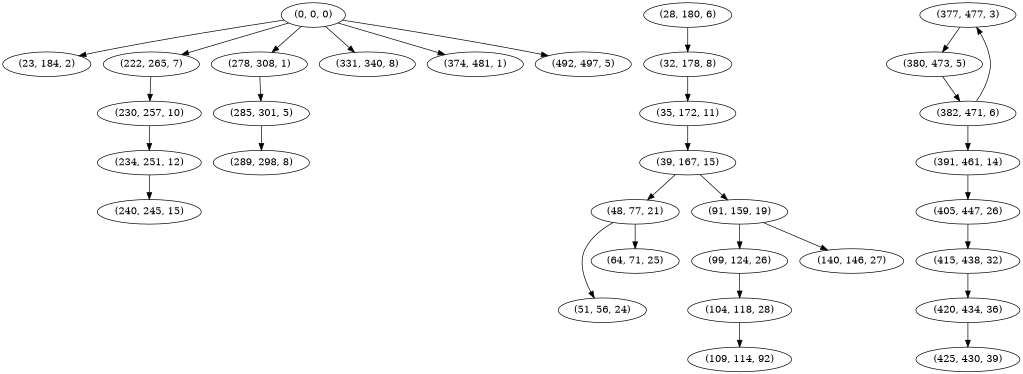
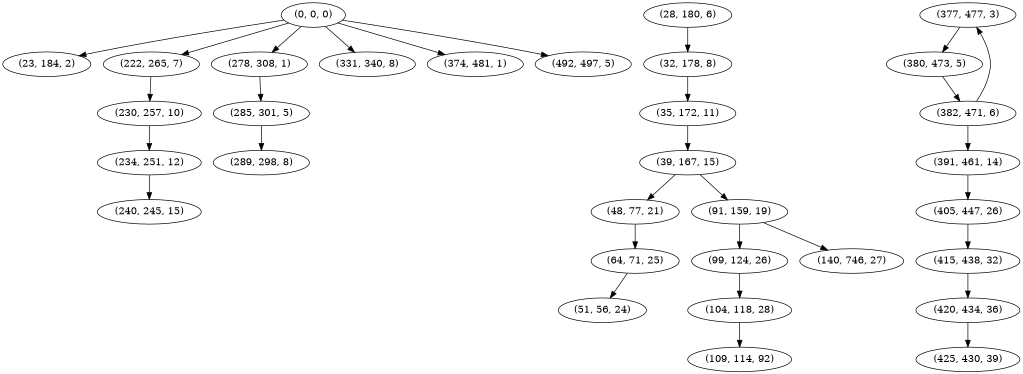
(584, 252) -> (621, 283)
(852, 261) -> (852, 261)
